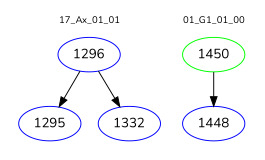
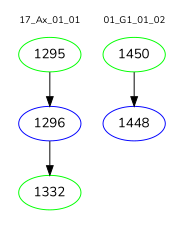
(214, 21) -> (135, 21)
(72, 85) -> (50, 84)
(50, 124) -> (50, 55)
(129, 124) -> (50, 193)
